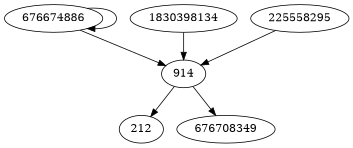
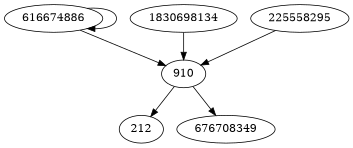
(54, 18) -> (54, 18)
(184, 18) -> (184, 18)
(184, 74) -> (184, 74)
